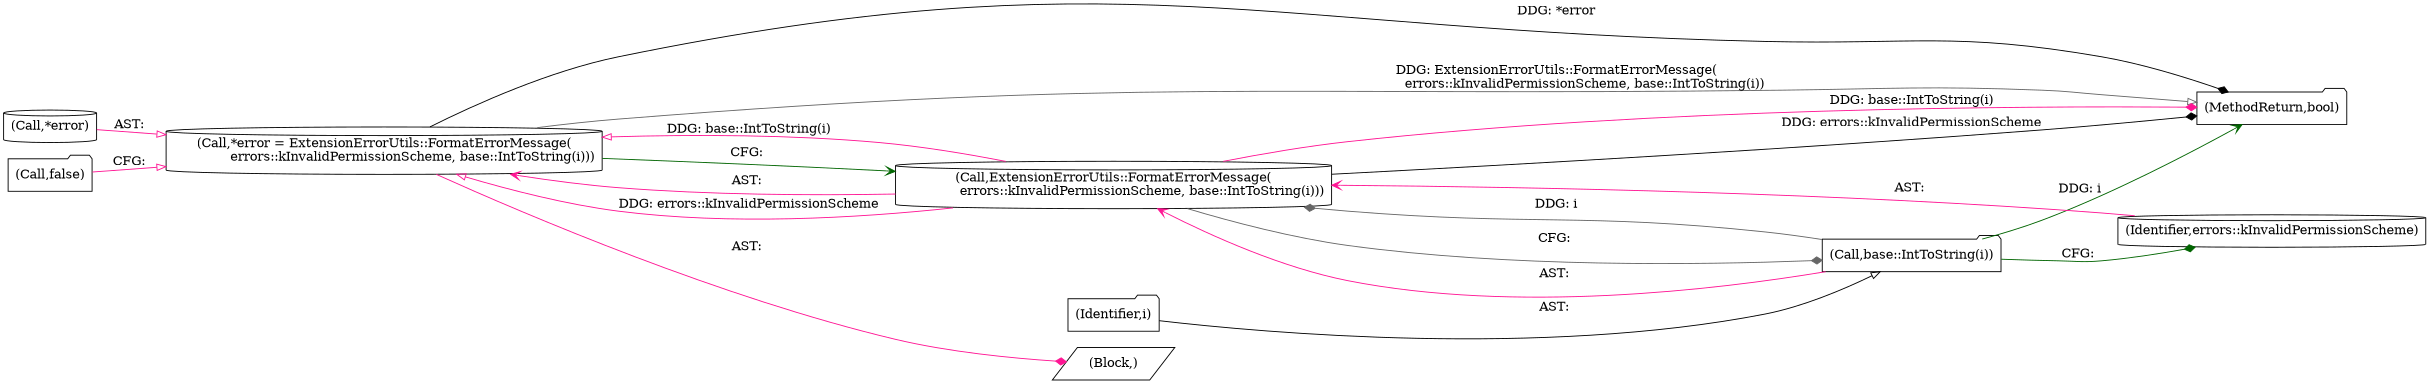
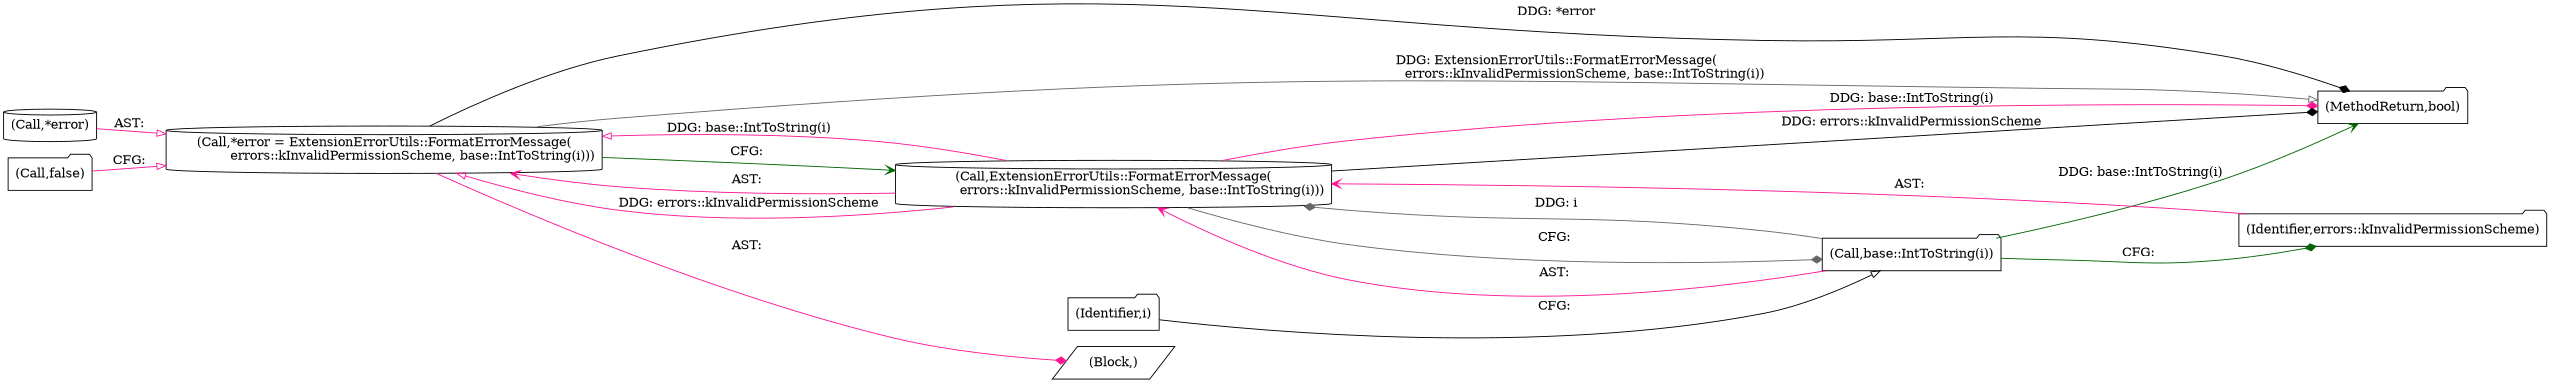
(2080, 189) -> (2140, 173)
(2272, 231) -> (2393, 230)
(1556, 307) -> (1556, 306)
